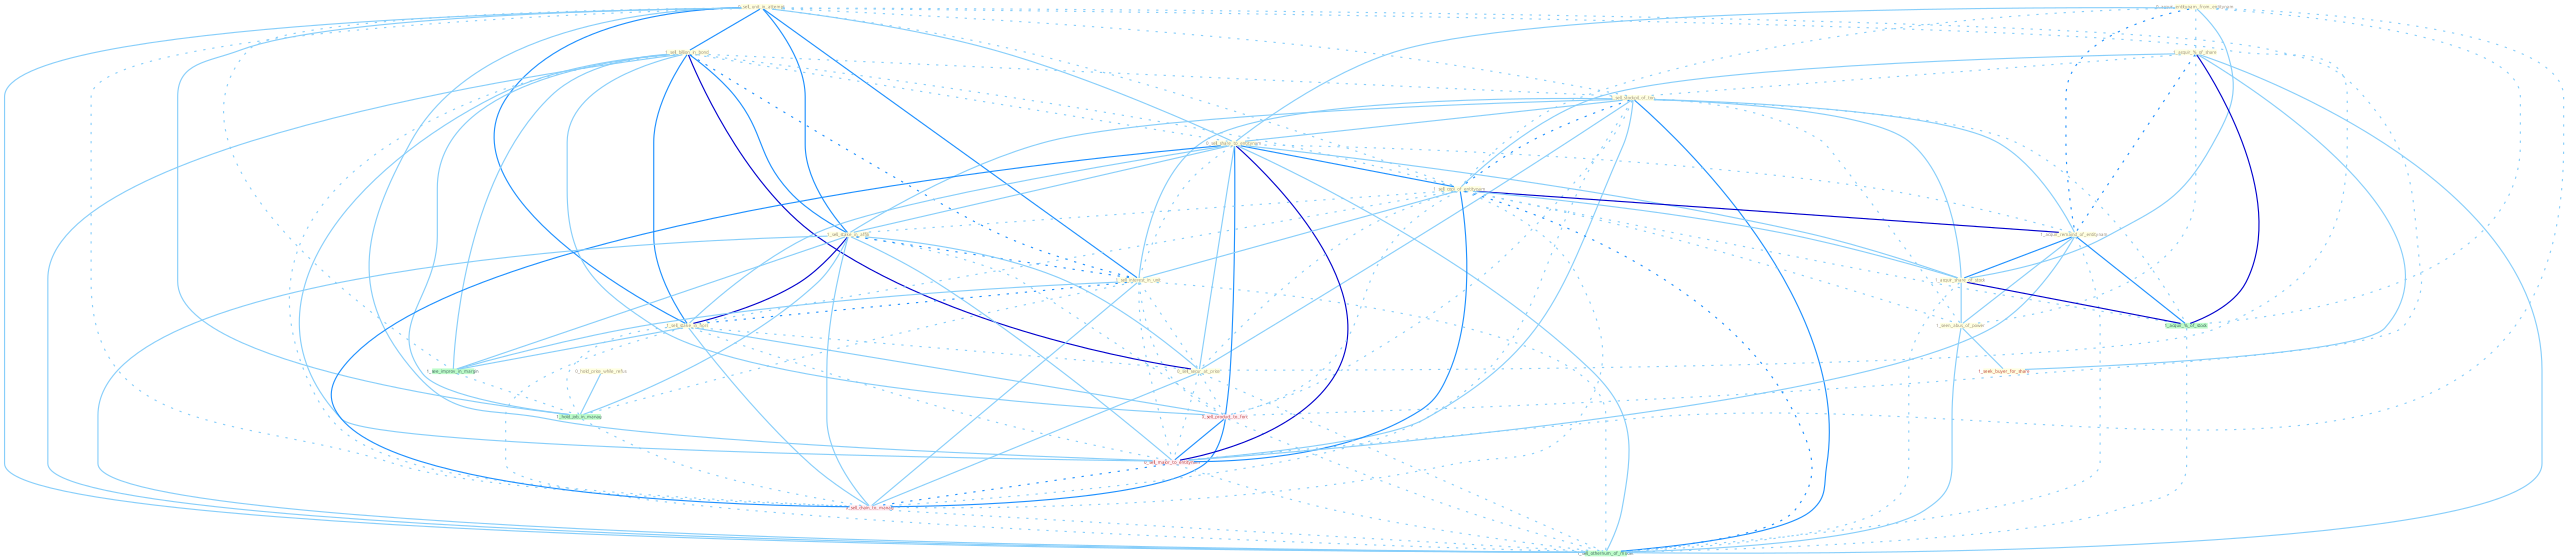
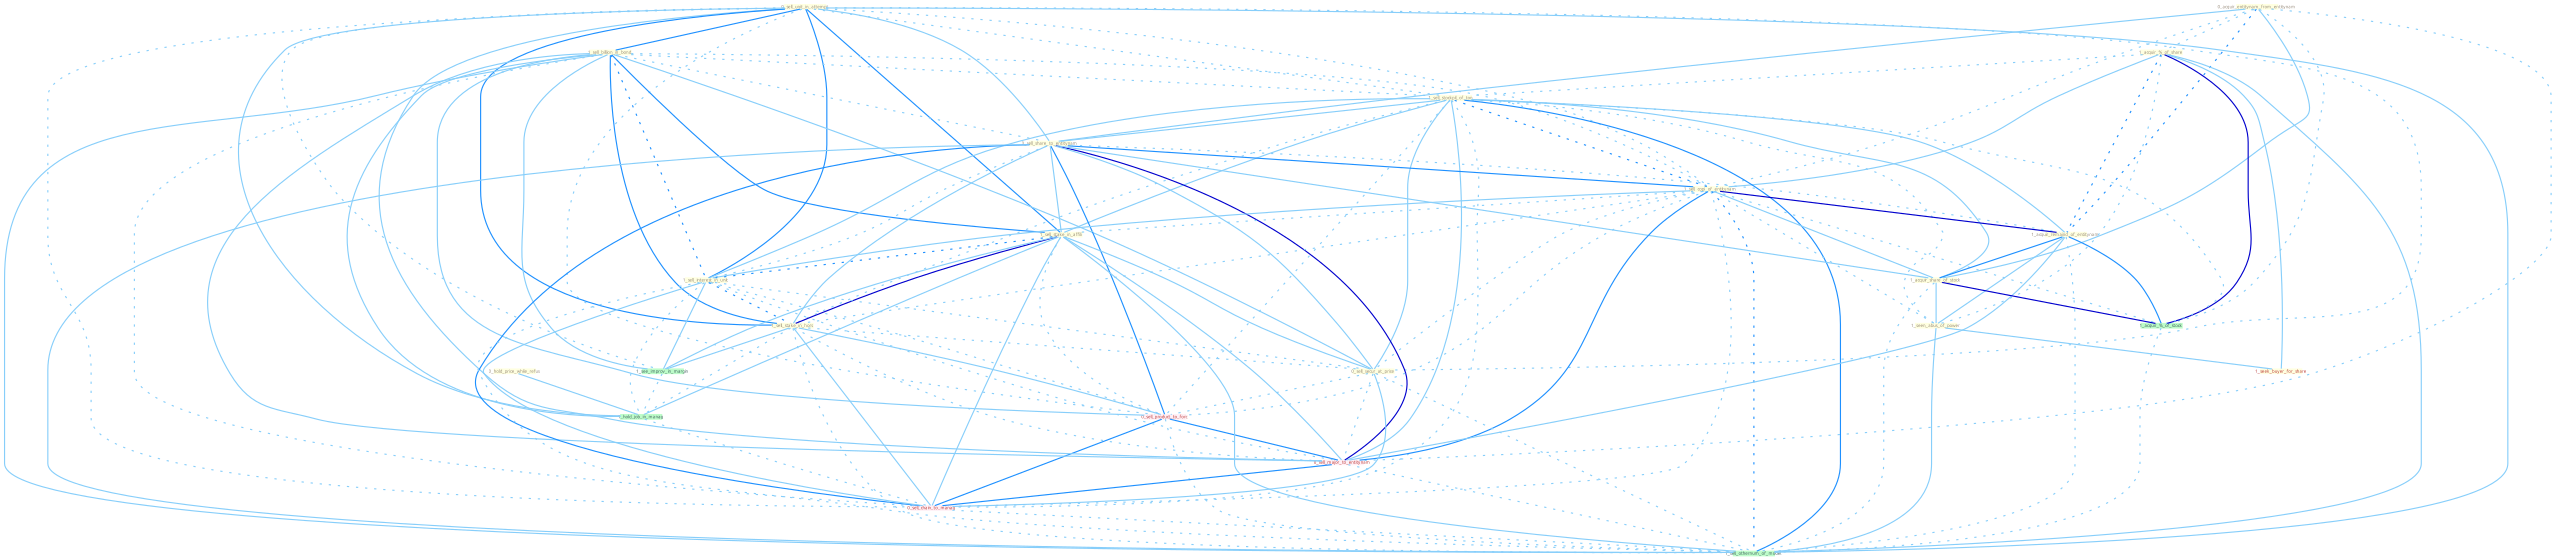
none -> (1116, 197)
(893, 280) -> (1000, 194)
(1022, 485) -> (1137, 485)
